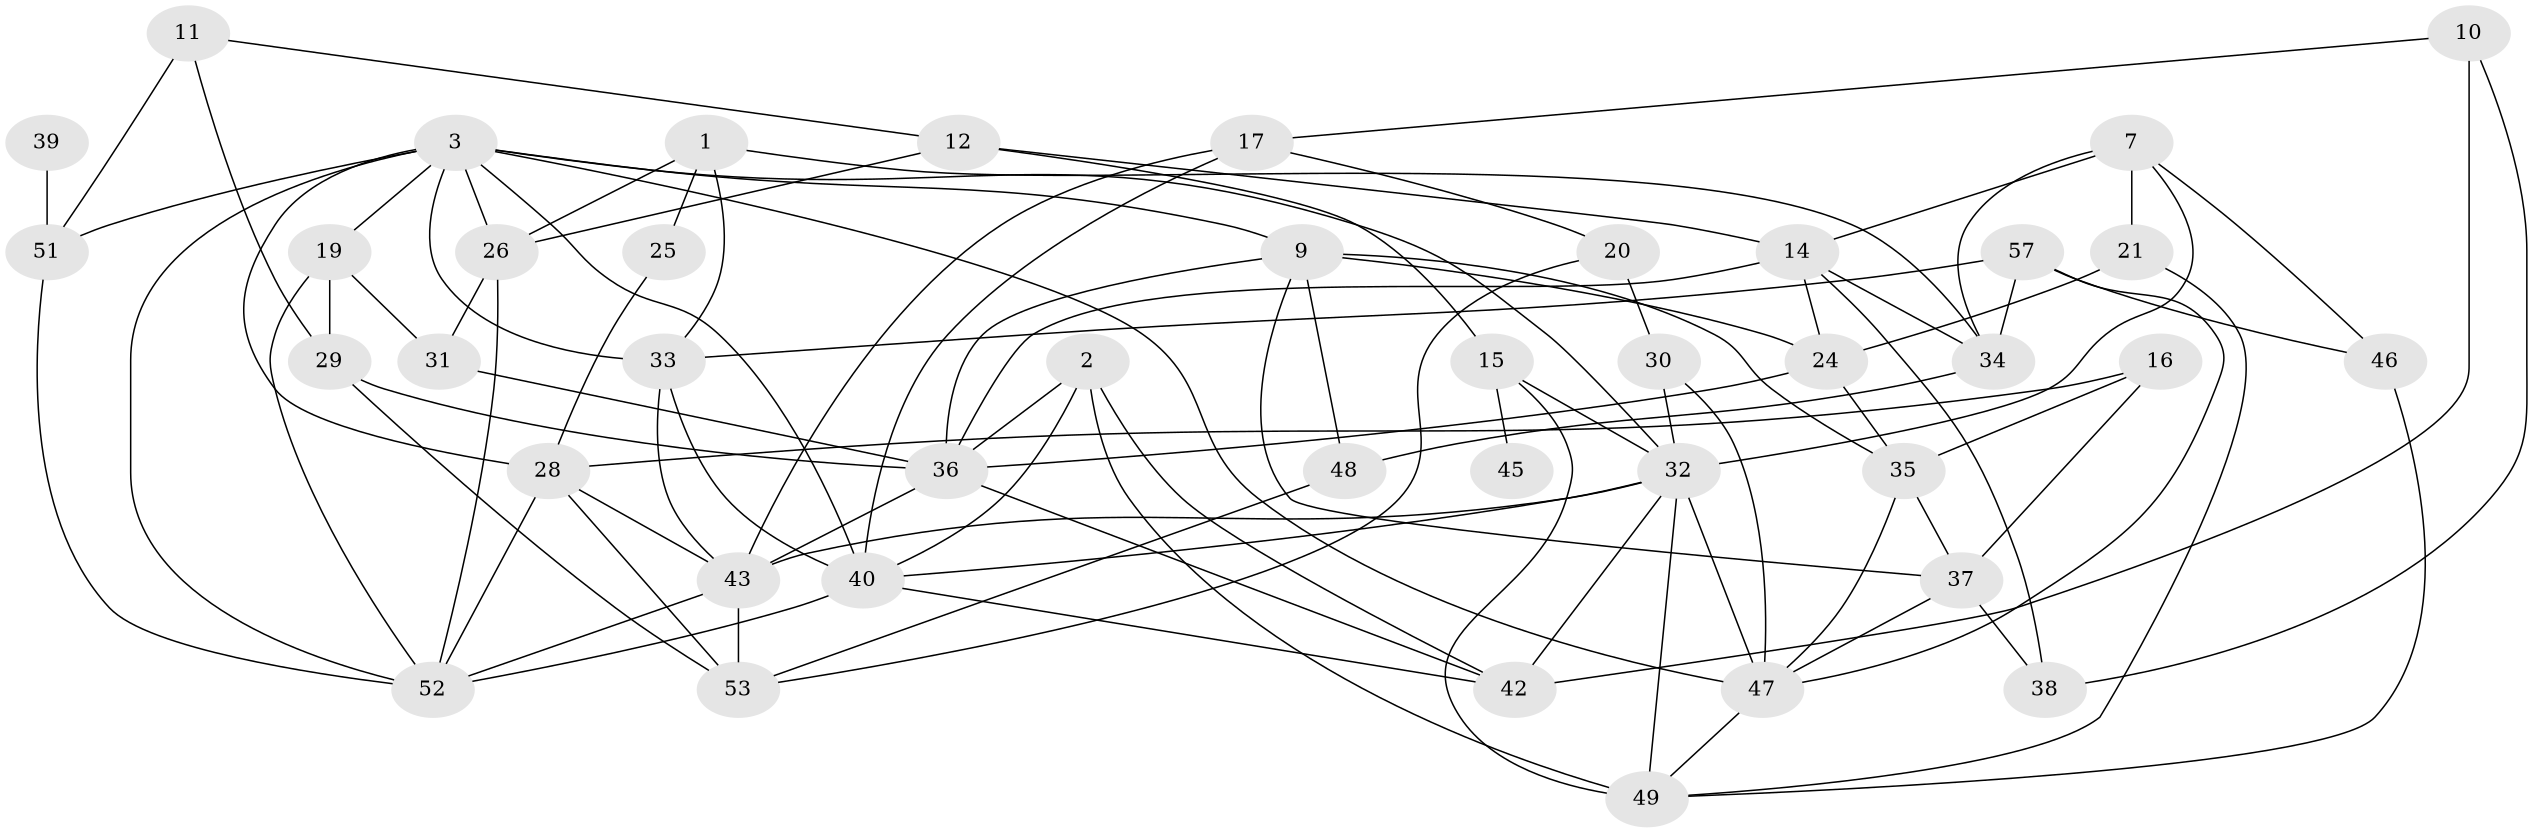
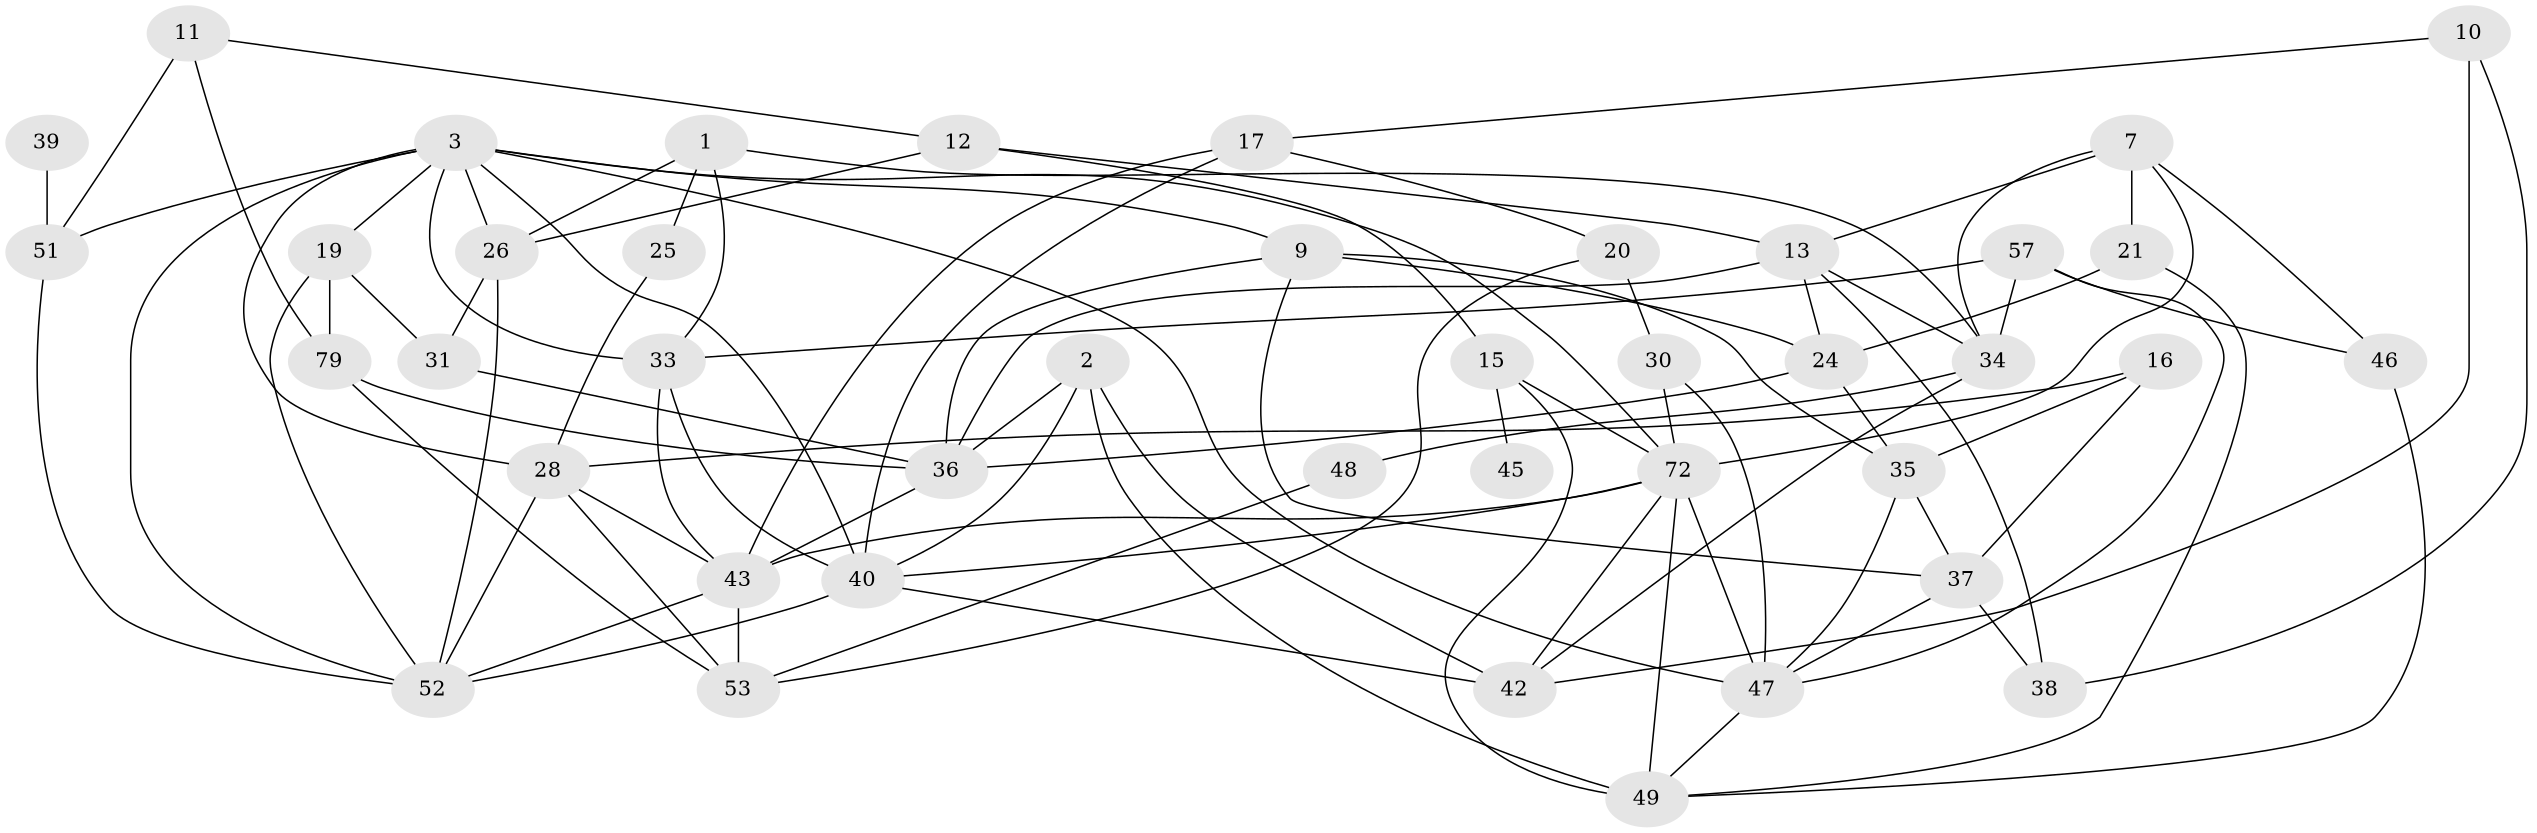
(1798, 252) -> (1798, 252)
(330, 362) -> (330, 362)
(1323, 362) -> none
(1679, 471) -> (1679, 471)
(1218, 576) -> (1746, 516)
